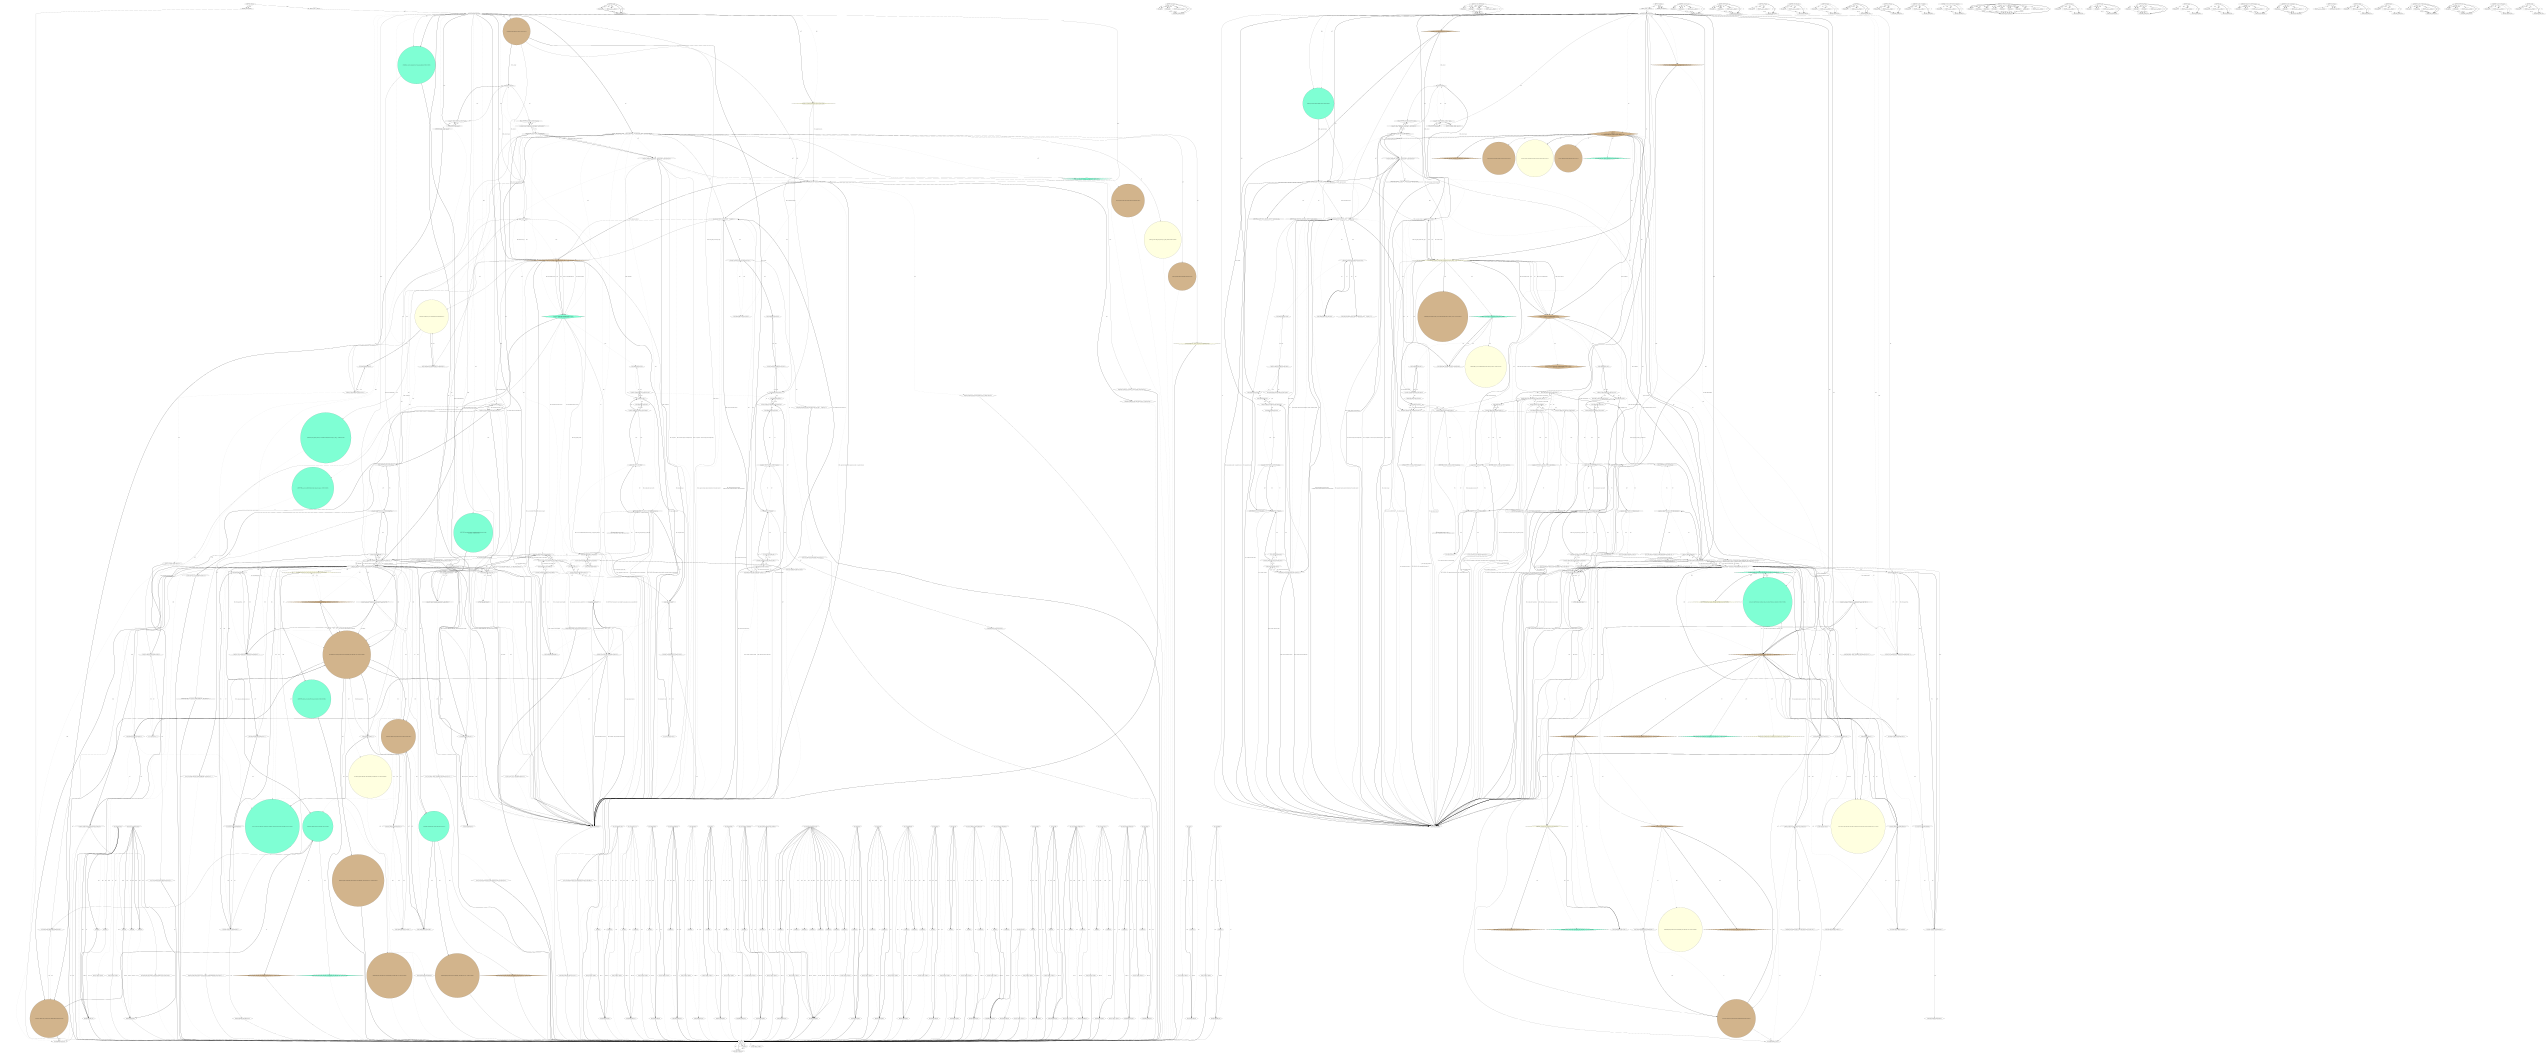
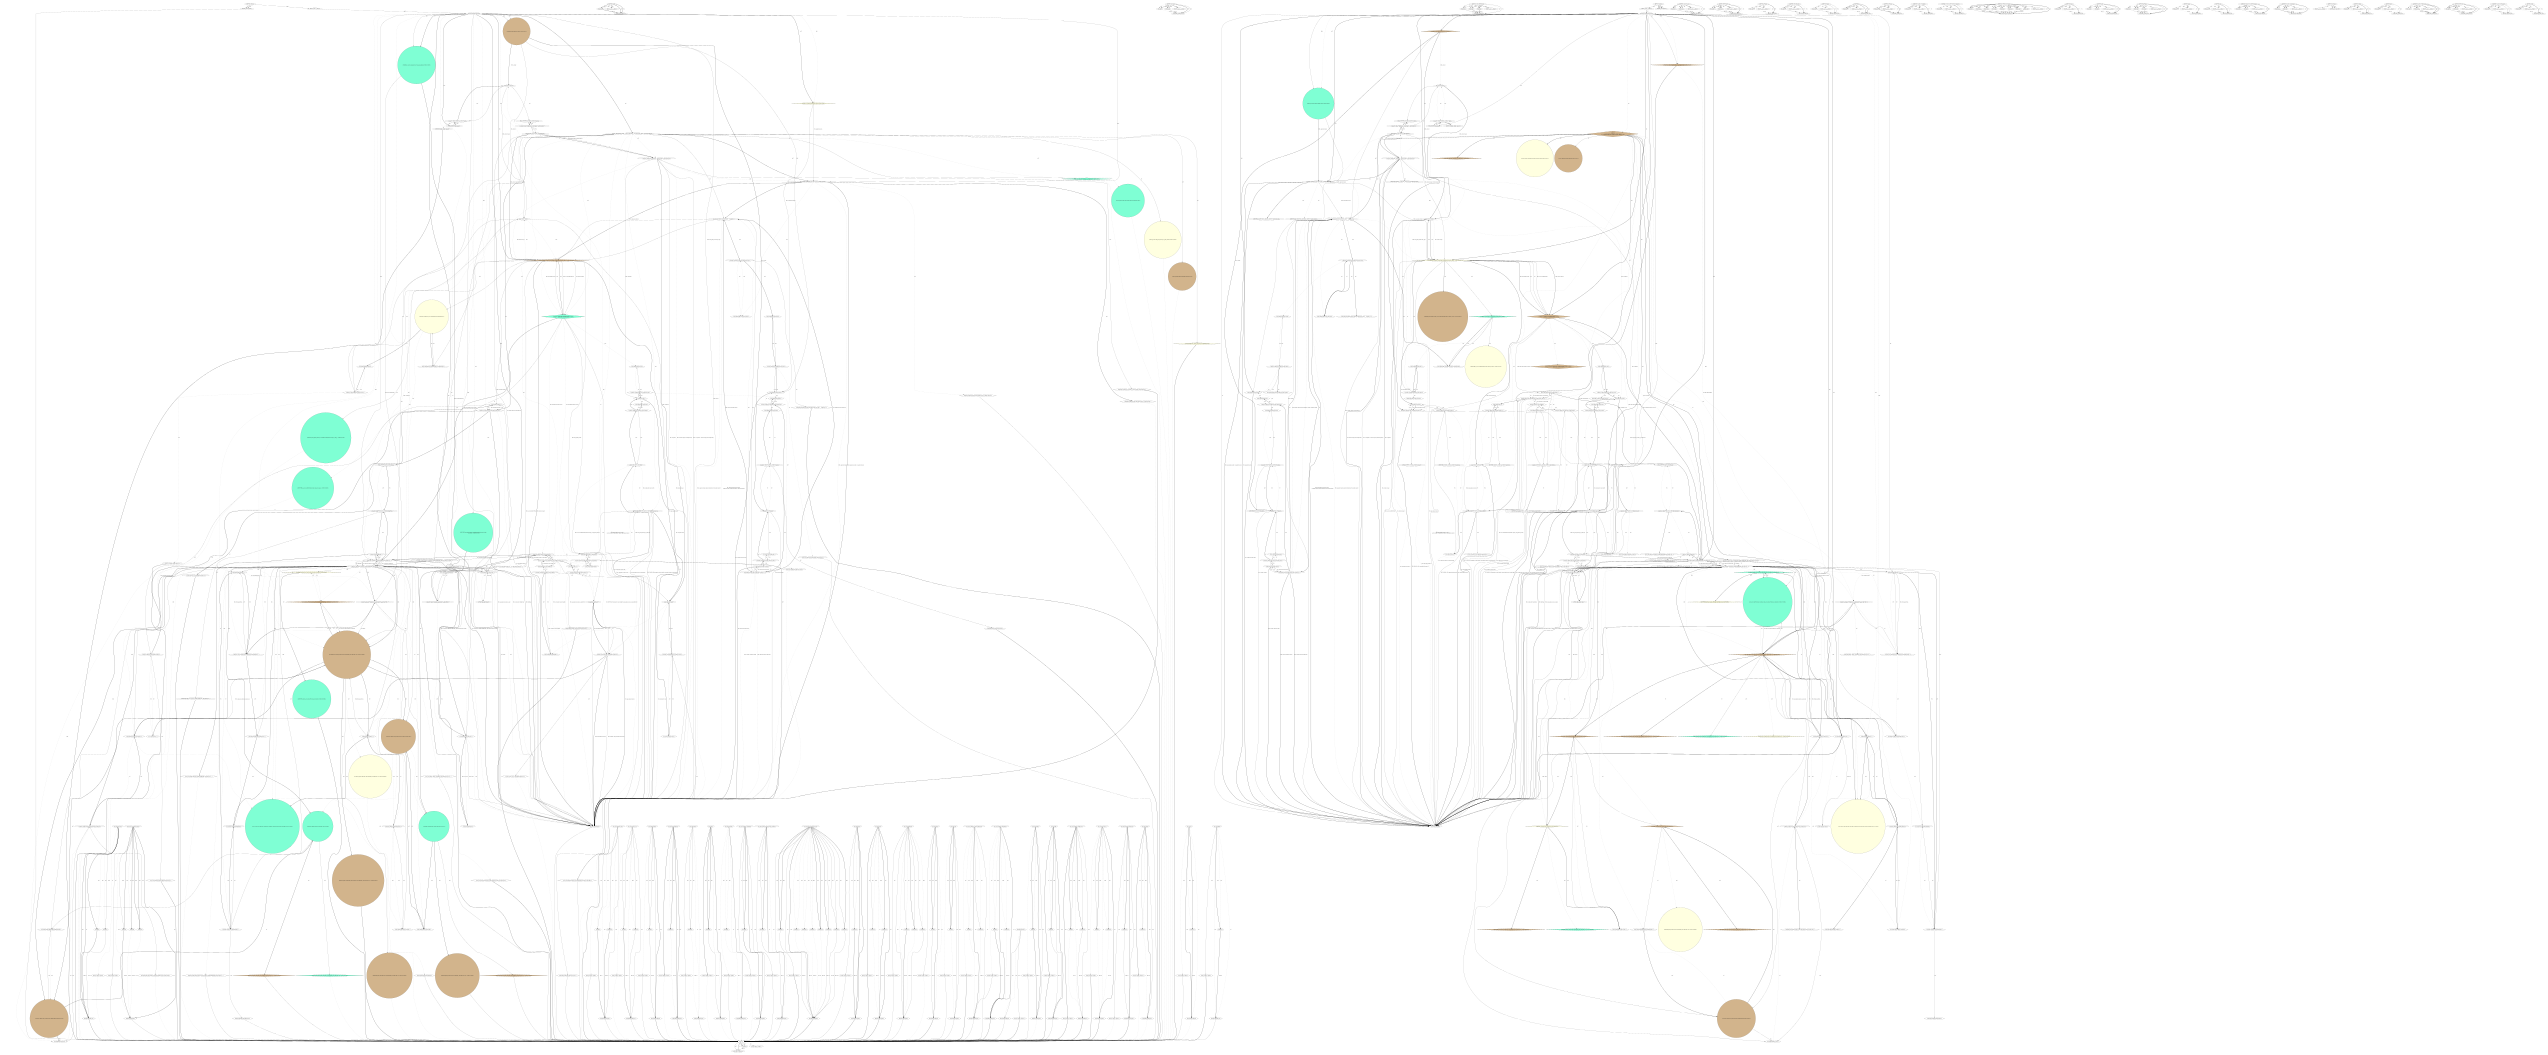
(1499, 158) -> none
(1607, 158) -> none
(1128, 201) -> (1128, 201)
